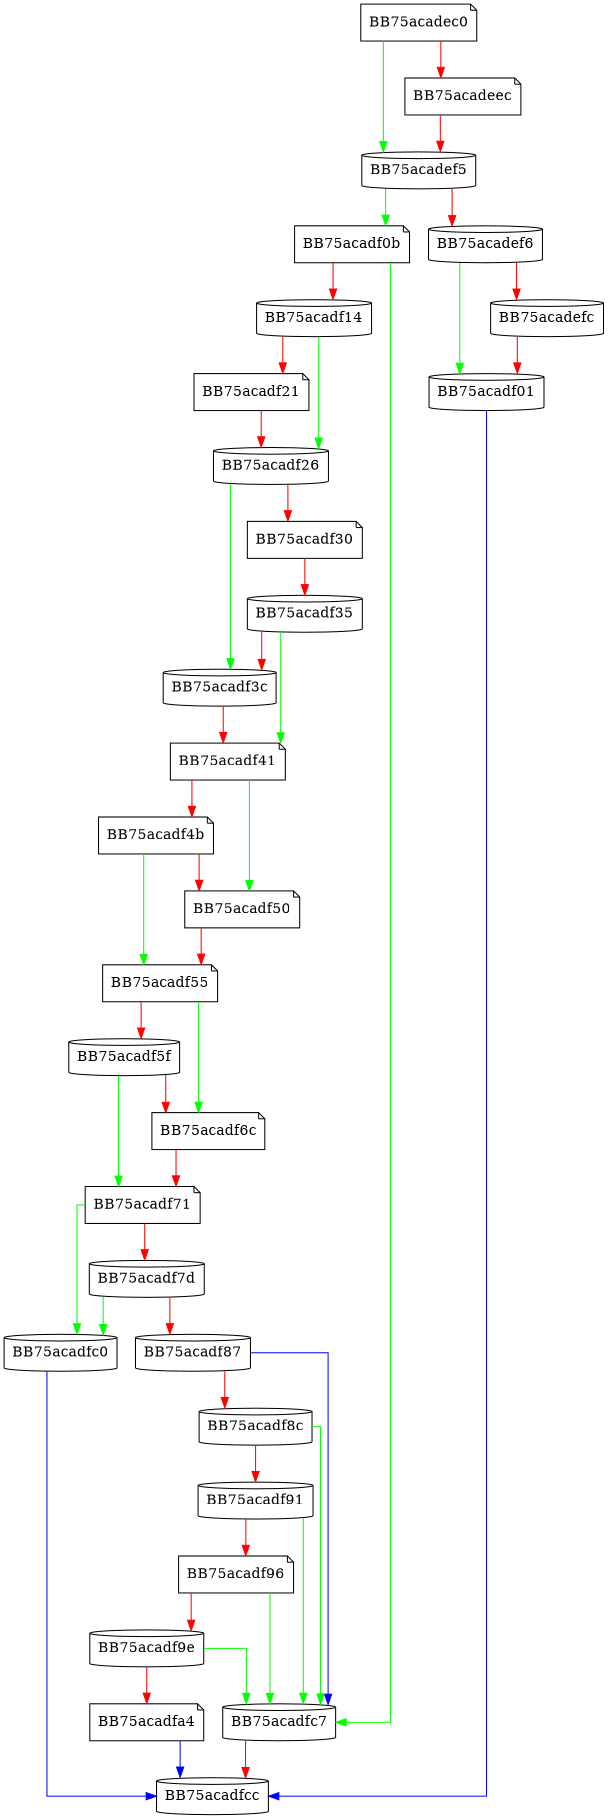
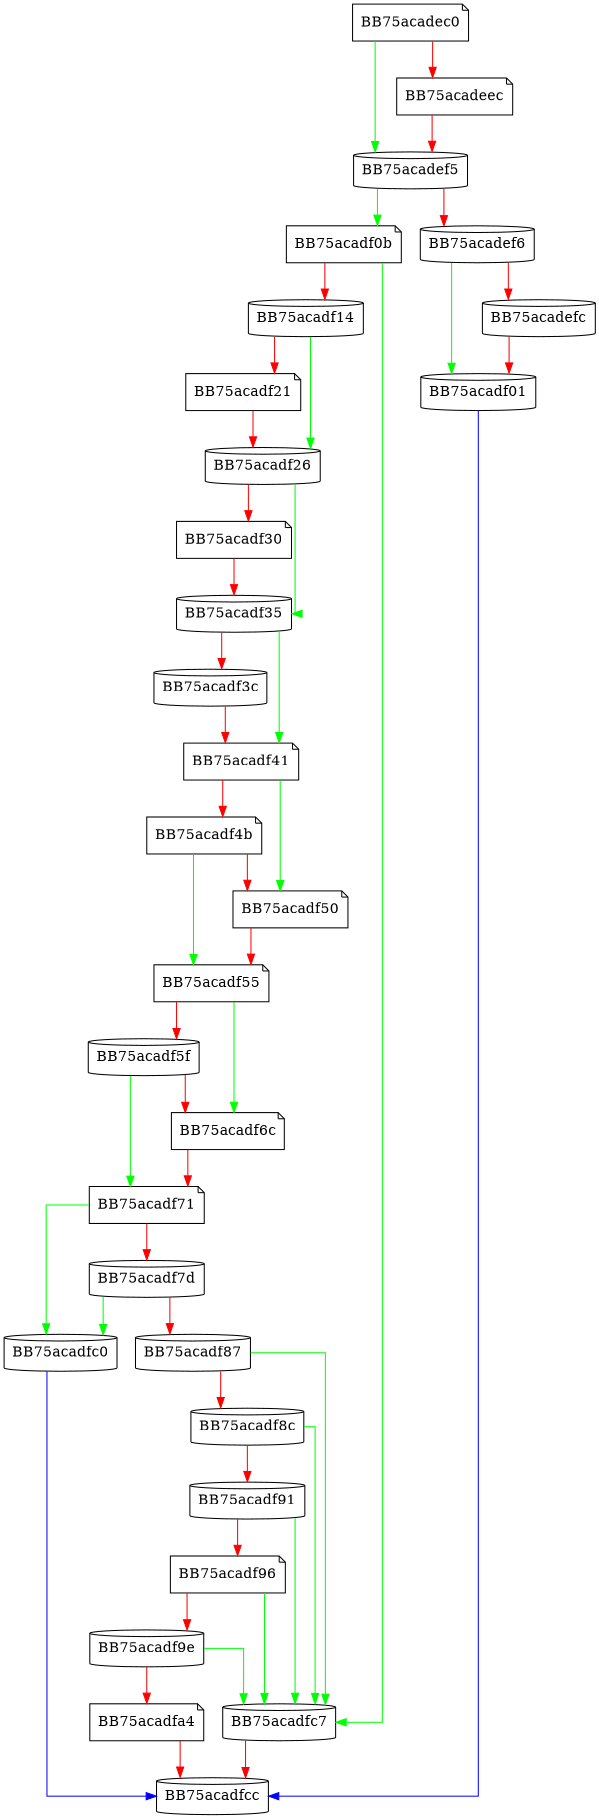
(230, 571) -> (295, 549)
(328, 1485) -> (325, 1486)
(180, 1754) -> (180, 1754)
